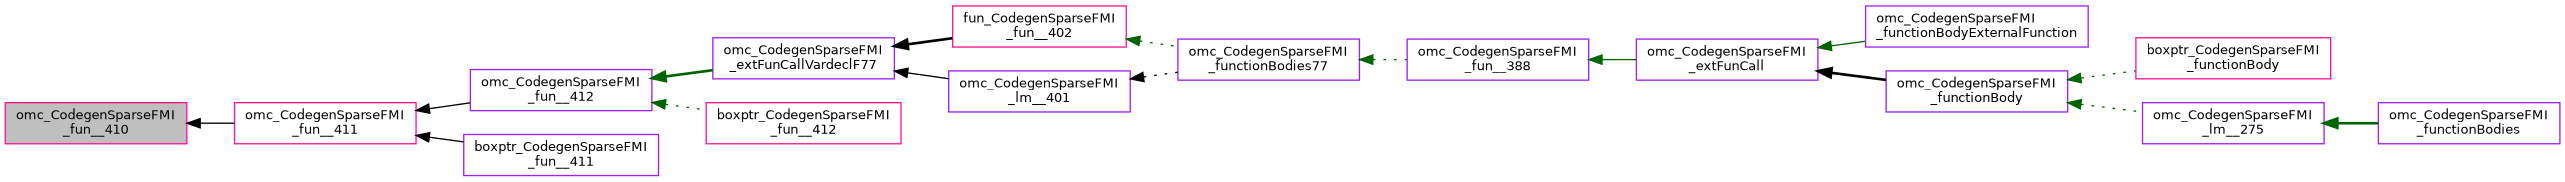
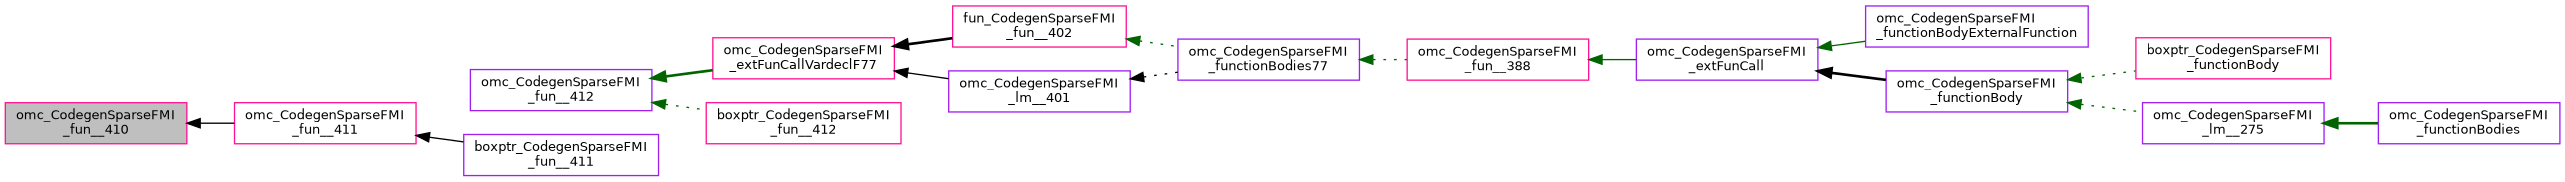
(804, 58) -> (804, 58)
(1498, 60) -> (1498, 60)
(450, 106) -> none
